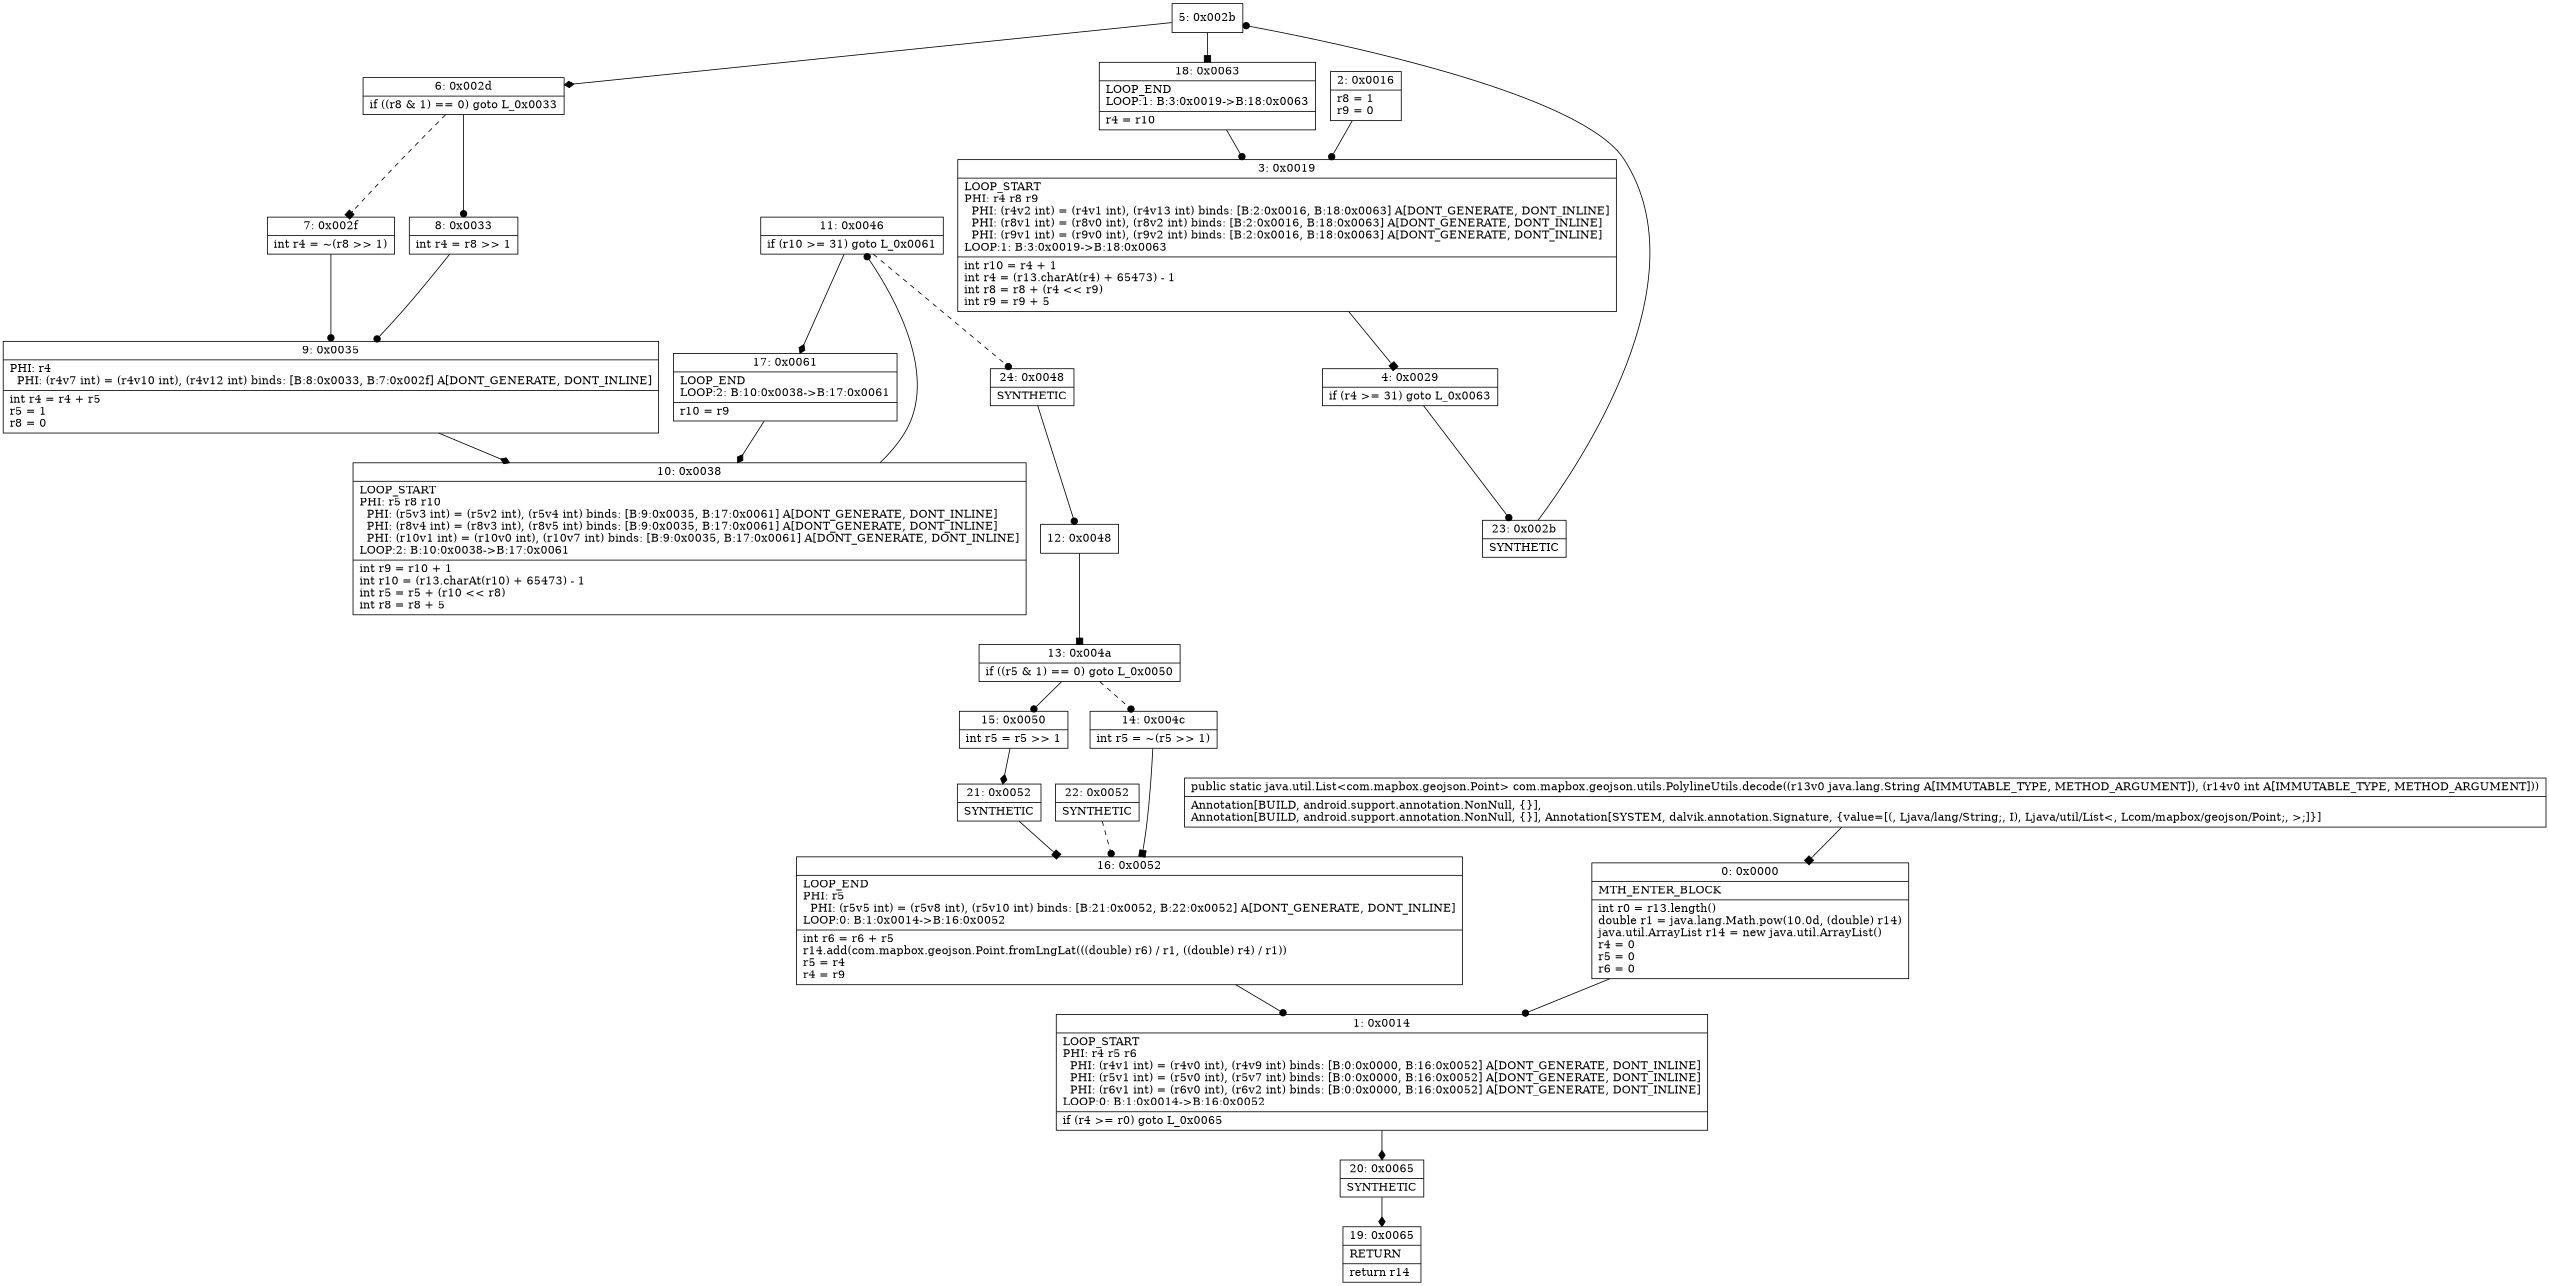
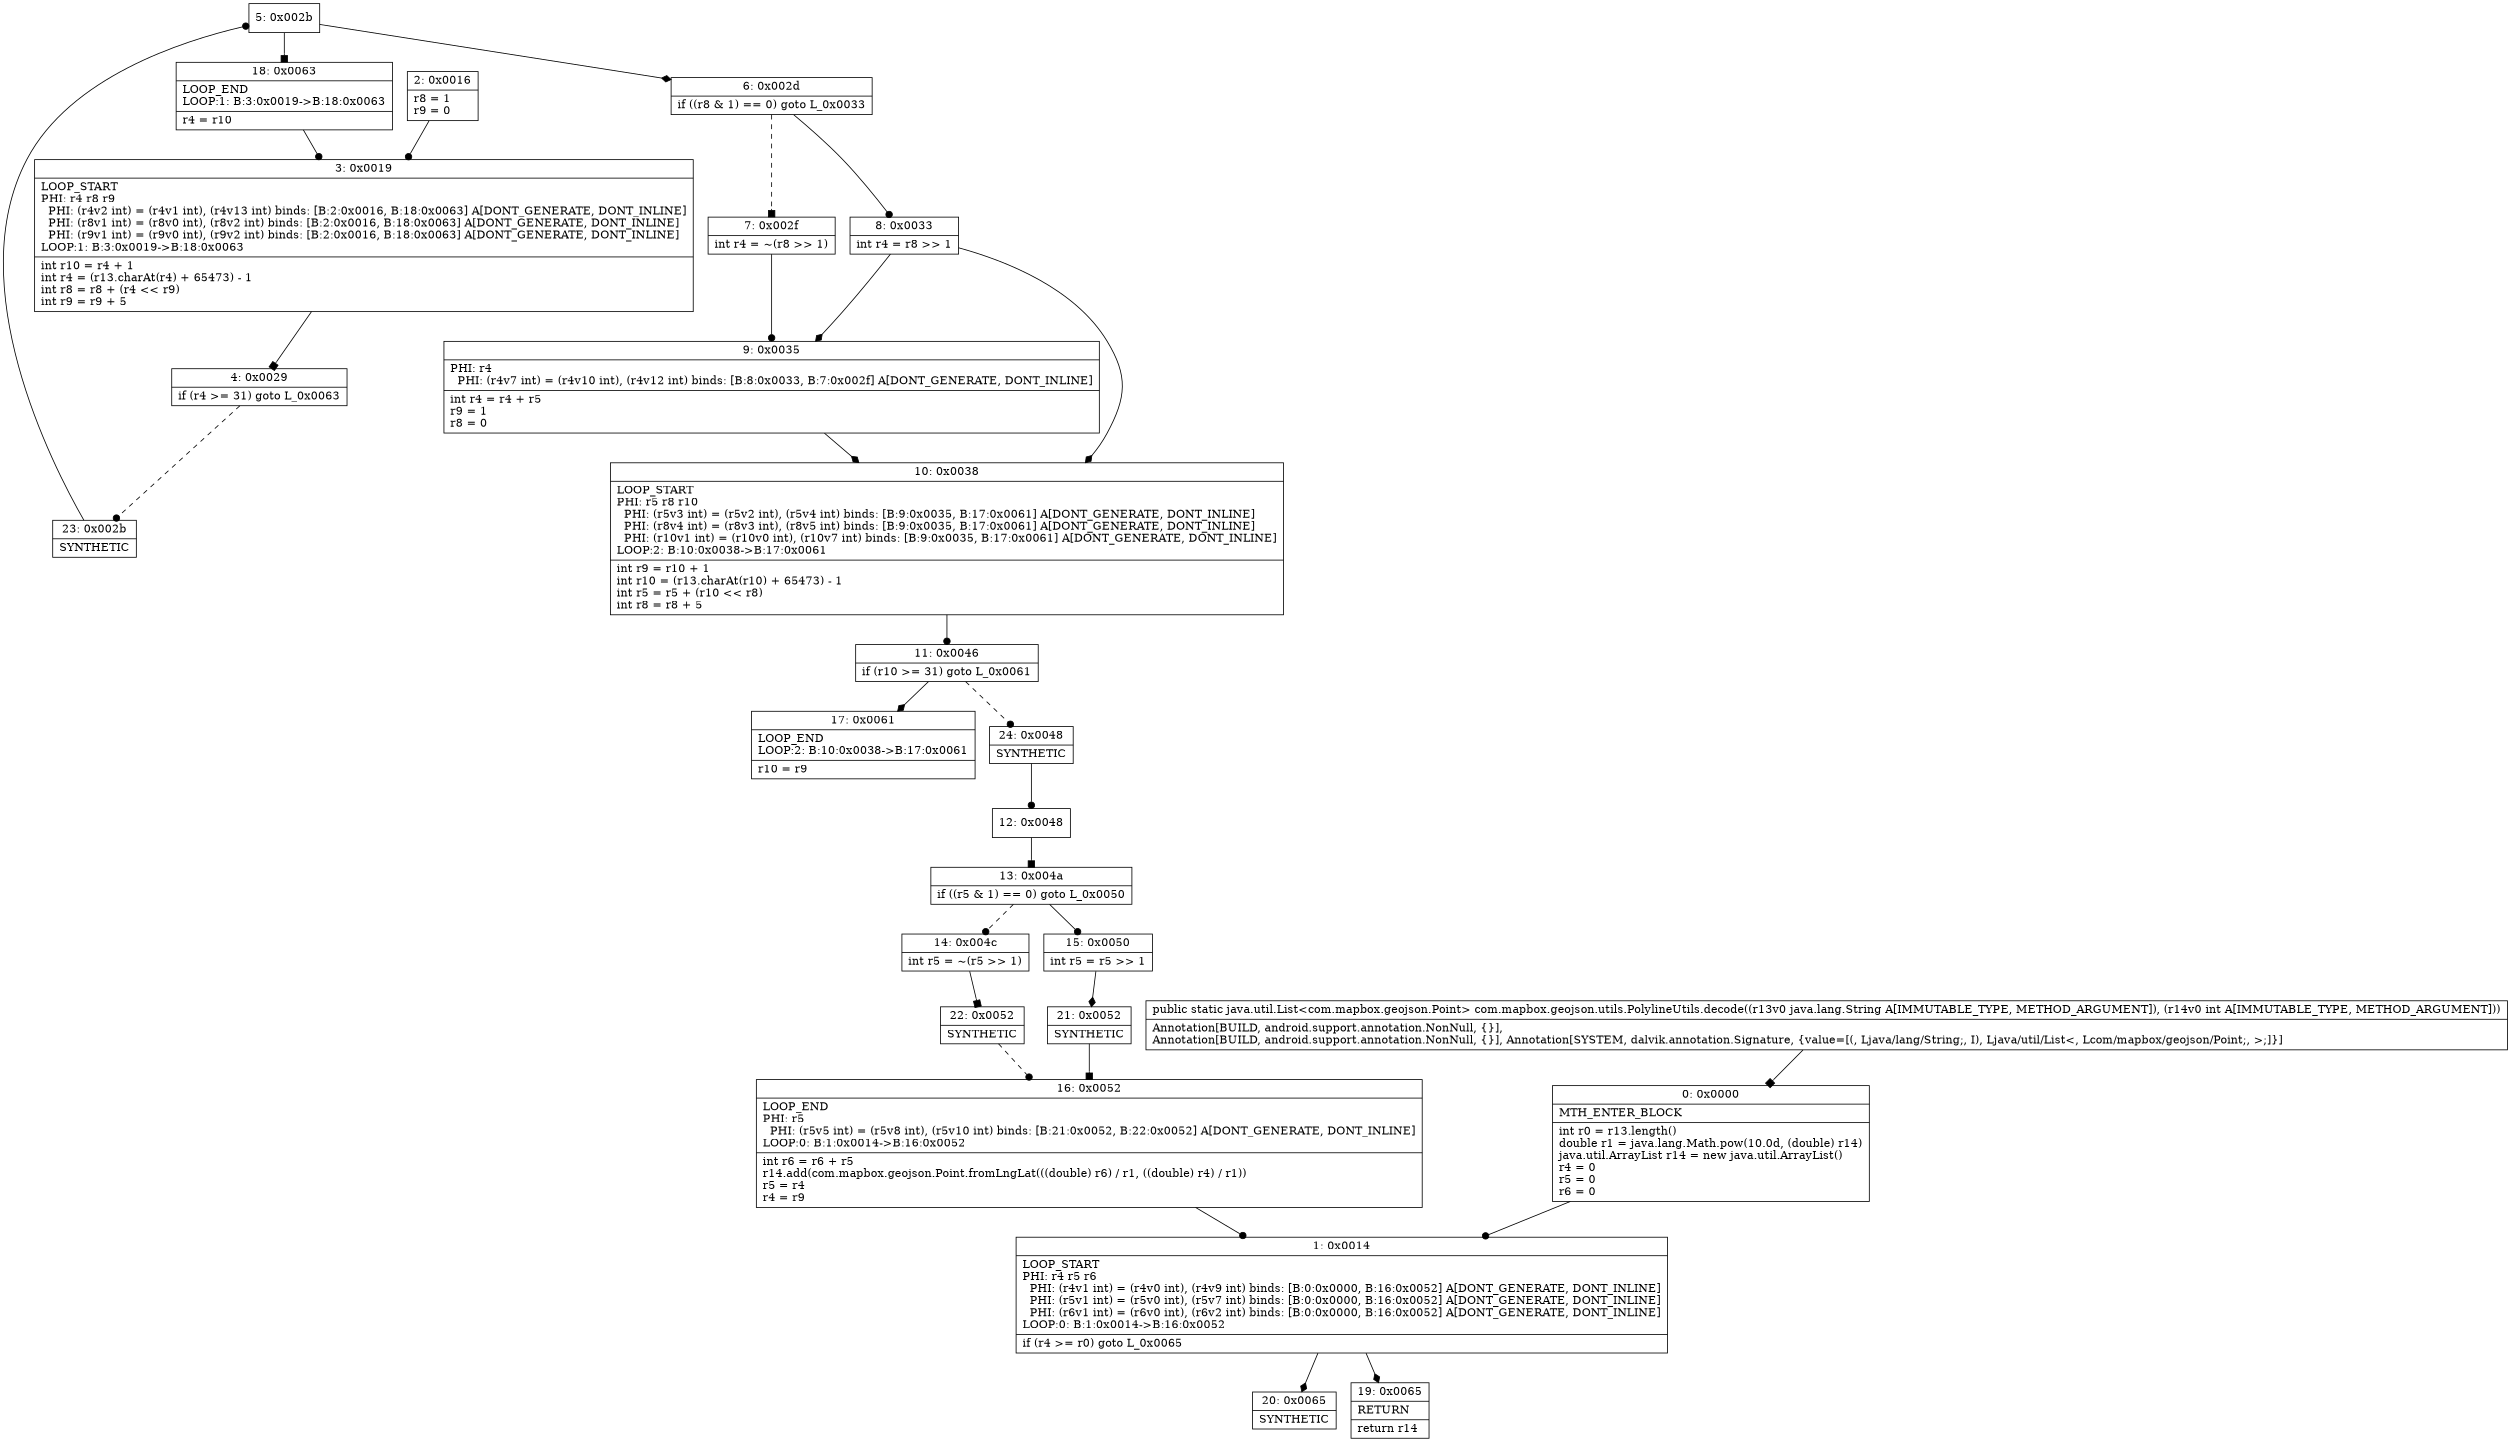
(415, 296) -> (857, 295)
(28, 411) -> (469, 411)
(753, 438) -> (1091, 320)
(1465, 460) -> (179, 461)
(1149, 799) -> (973, 985)
(1382, 1207) -> (1370, 1363)
